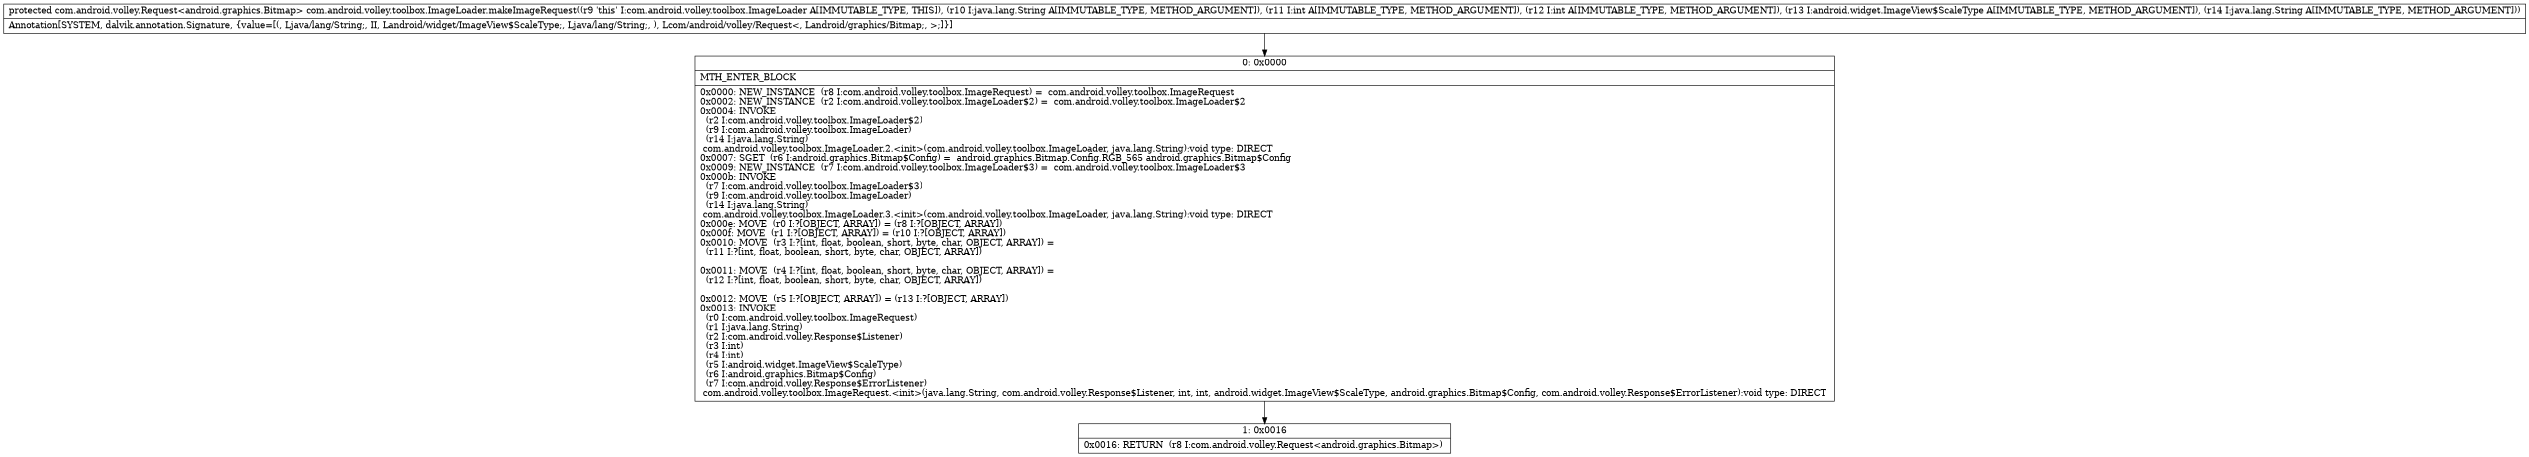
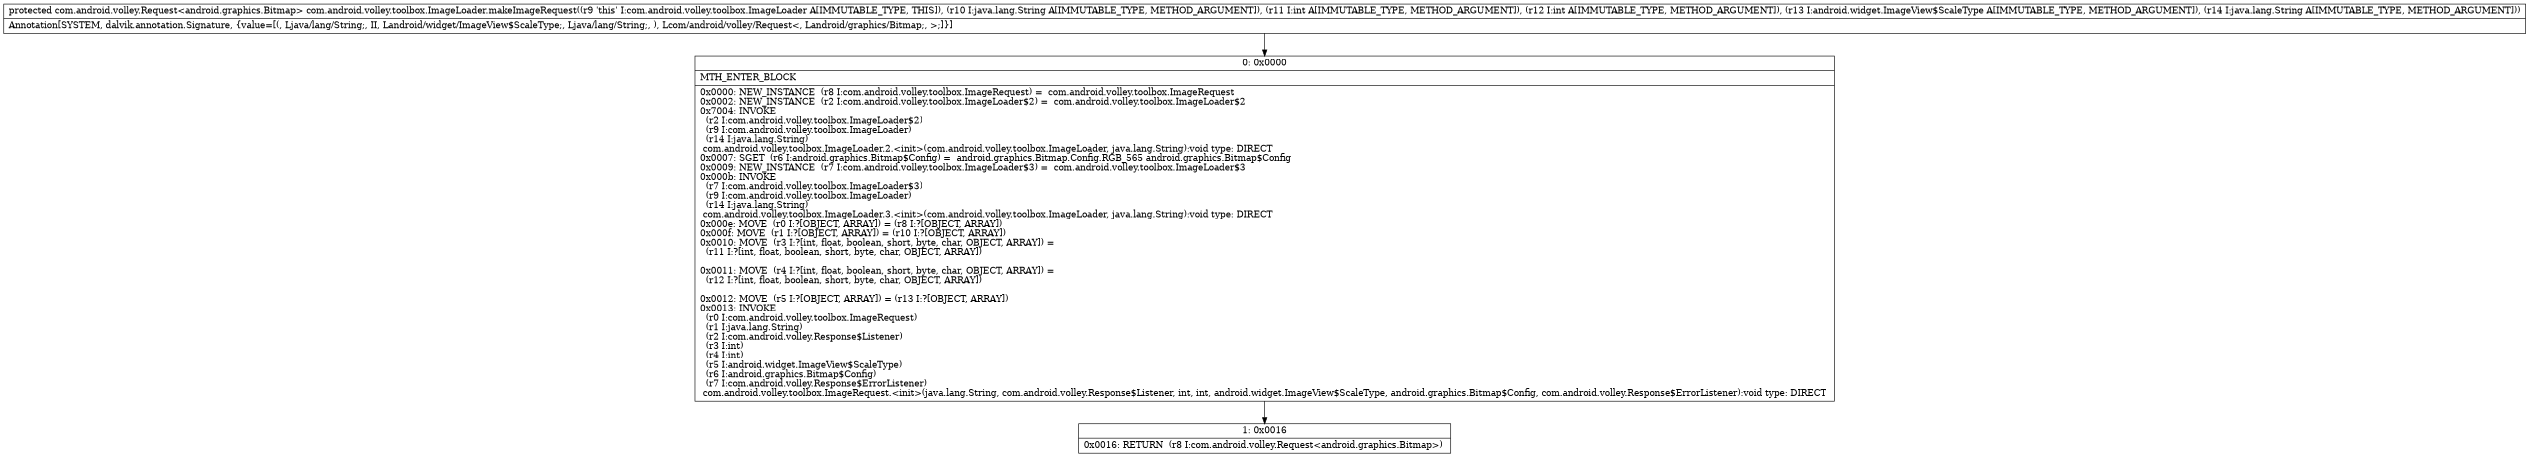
(741, 111) -> (741, 111)
